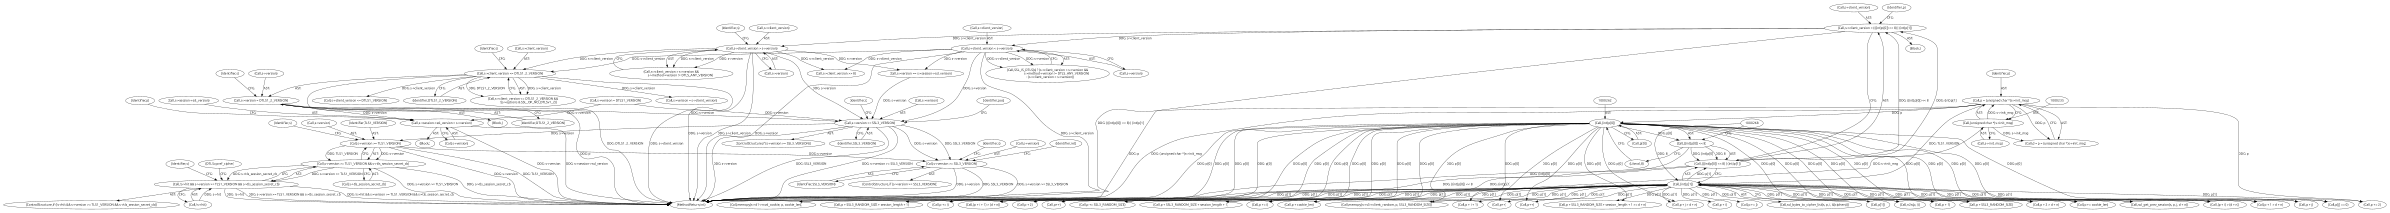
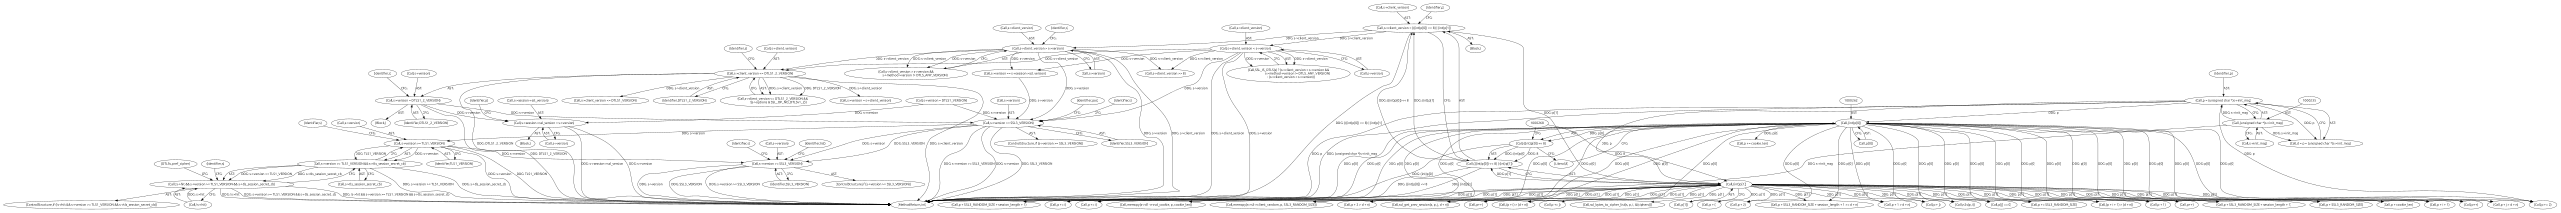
none -> (2220, 141)
(1066, 144) -> (815, 144)
(1944, 144) -> (1607, 144)
none -> (452, 151)
(585, 154) -> (549, 154)
(1849, 191) -> (1565, 141)
